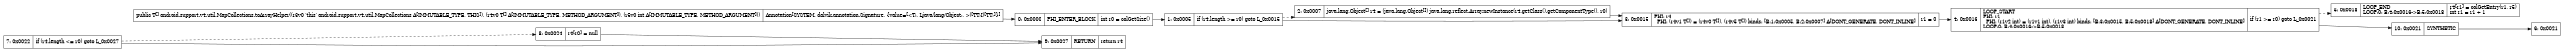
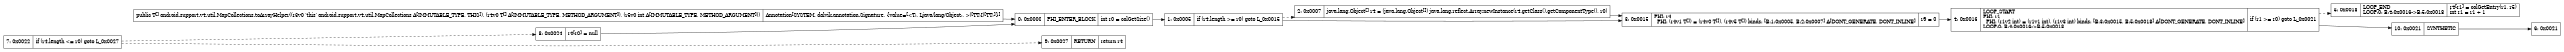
(1929, 20) -> (1929, 20)
(820, 38) -> (806, 31)
(580, 46) -> (580, 46)
